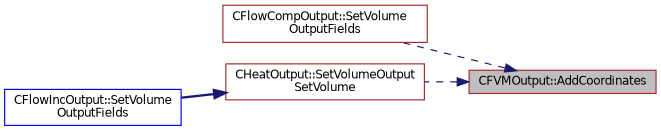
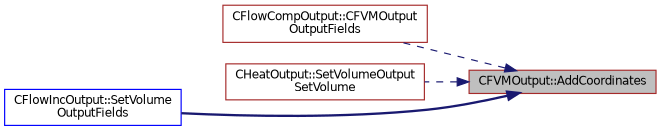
(325, 24) -> (325, 24)
(198, 96) -> (345, 115)
